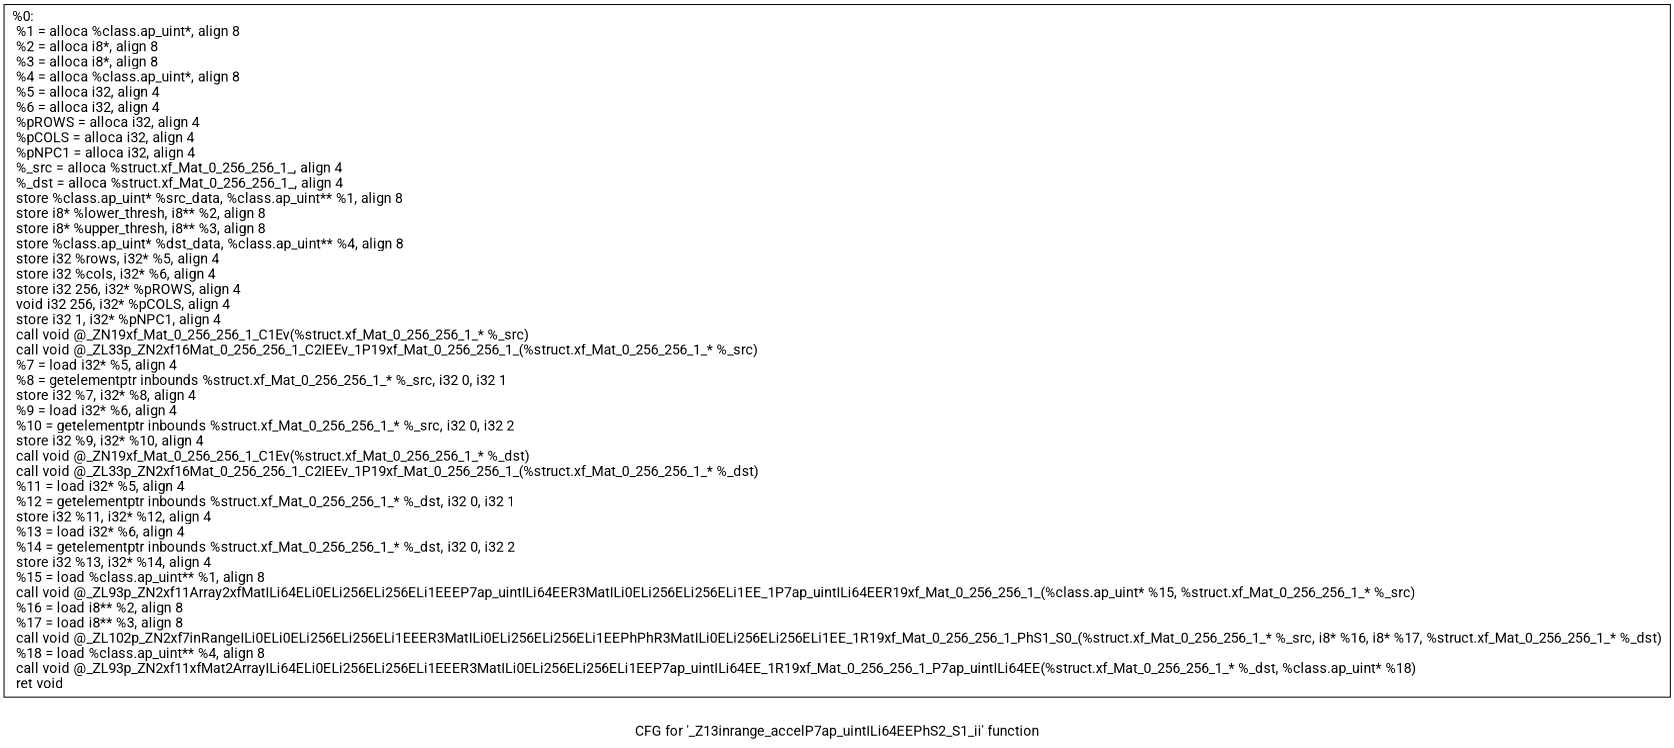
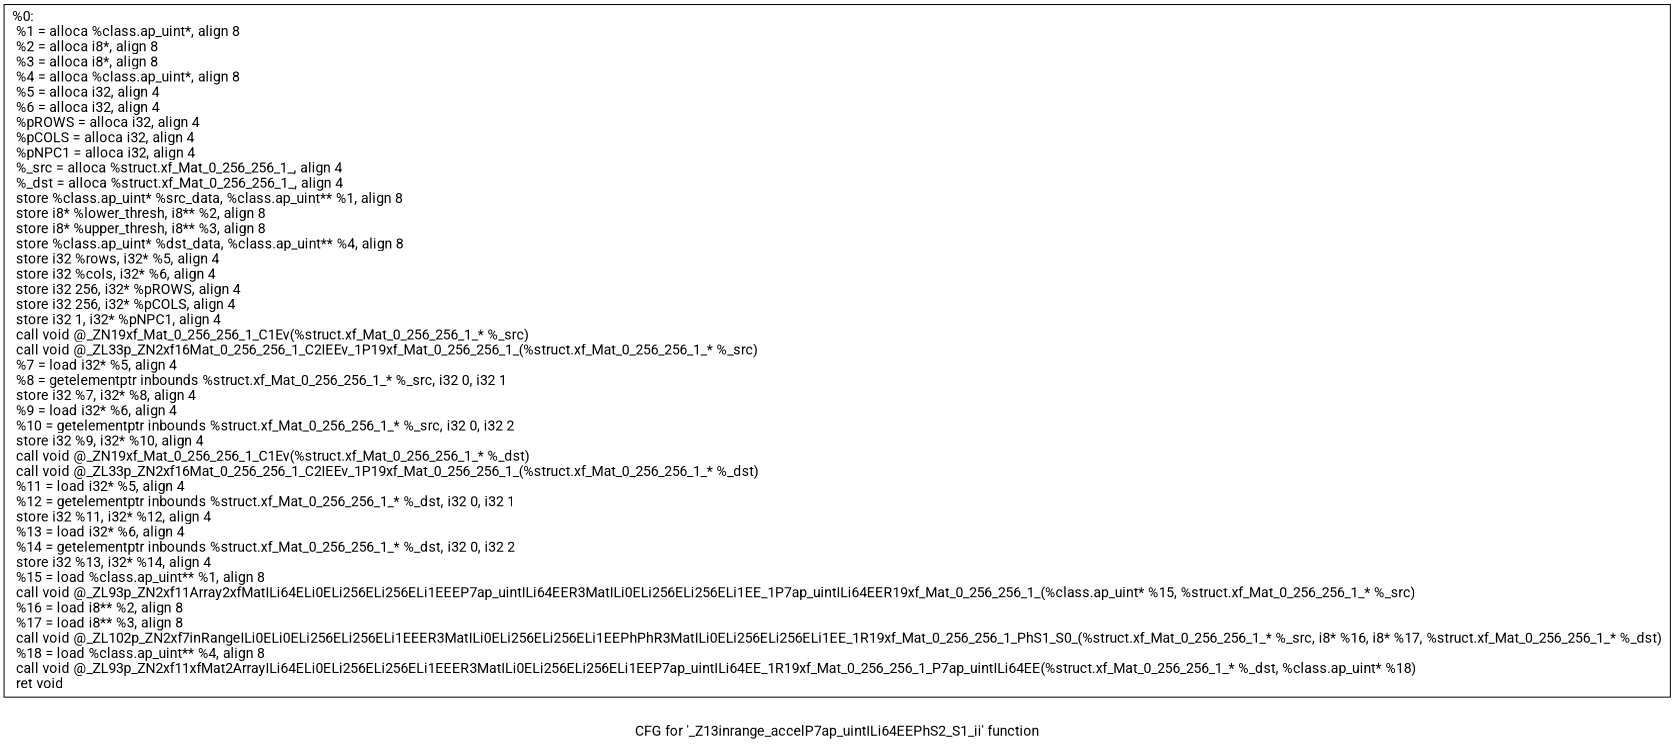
(121, 305) -> (124, 305)
